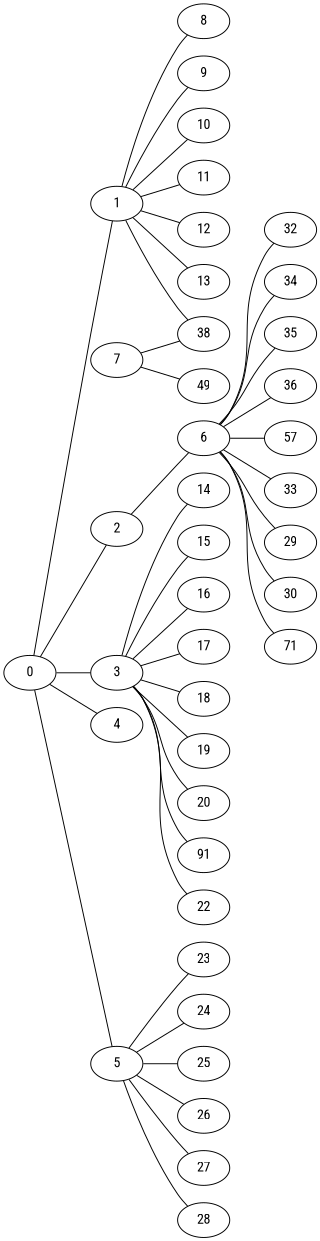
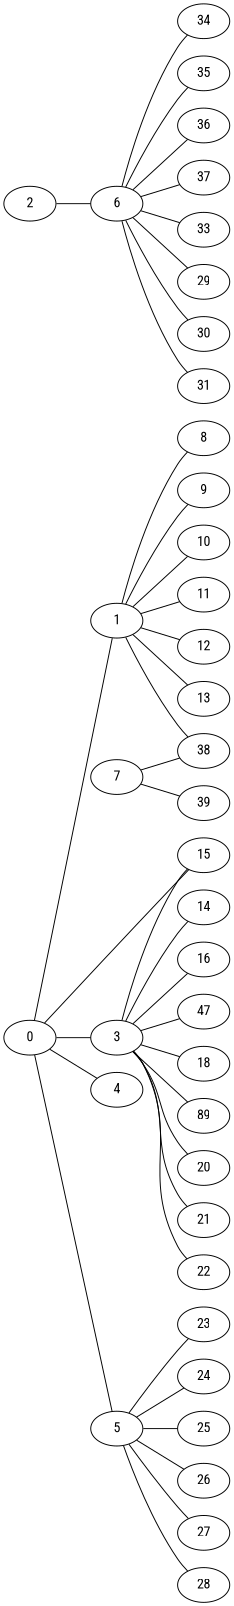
(291, 230) -> none
(204, 386) -> (204, 803)
(291, 438) -> (204, 178)
(73, 601) -> (116, 946)
(204, 647) -> (204, 1012)
(291, 647) -> (204, 386)
(204, 751) -> (204, 1116)
(204, 855) -> (204, 1220)
